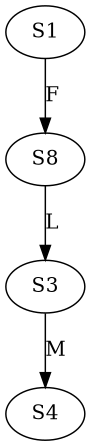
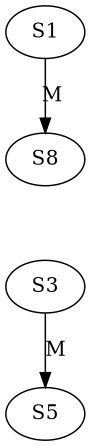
(53, 96) -> (53, 96)
(45, 216) -> none
(45, 414) -> (45, 414)
